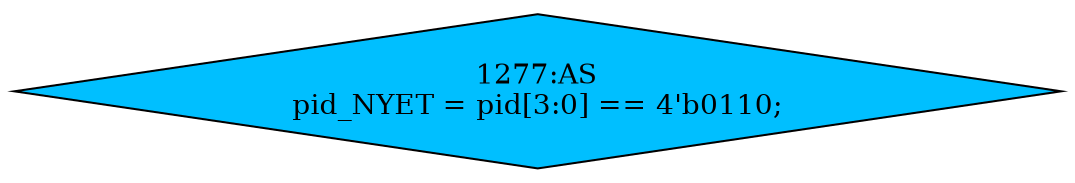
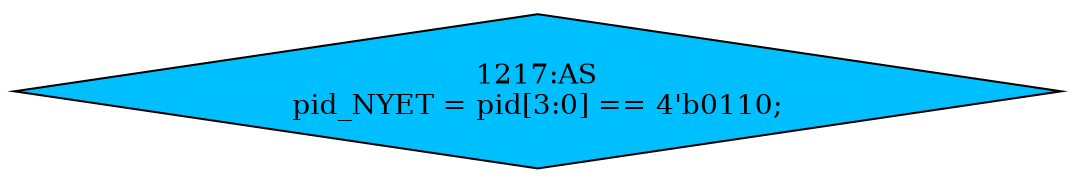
(538, 91) -> (538, 91)
